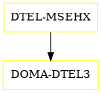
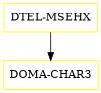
(51, 75) -> (51, 75)
